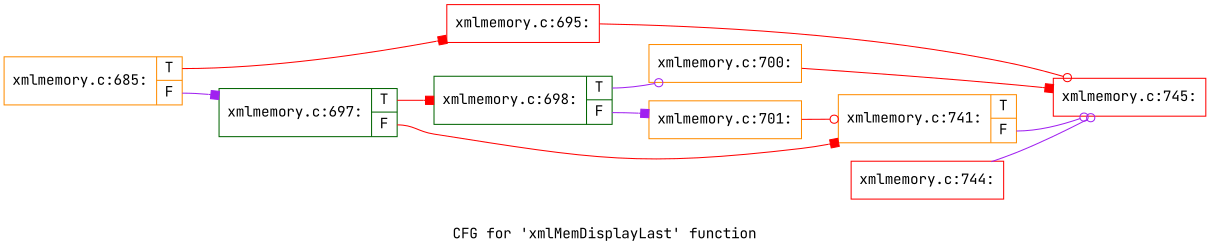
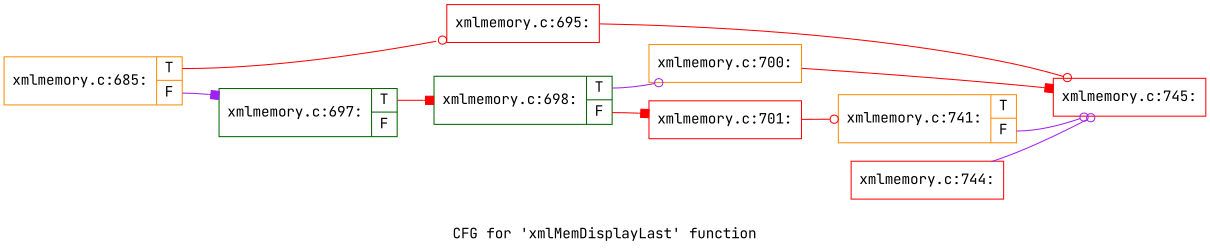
(310, 60) -> (310, 60)
(625, 113) -> (625, 113)
(725, 120) -> (725, 120)
(612, 157) -> none
